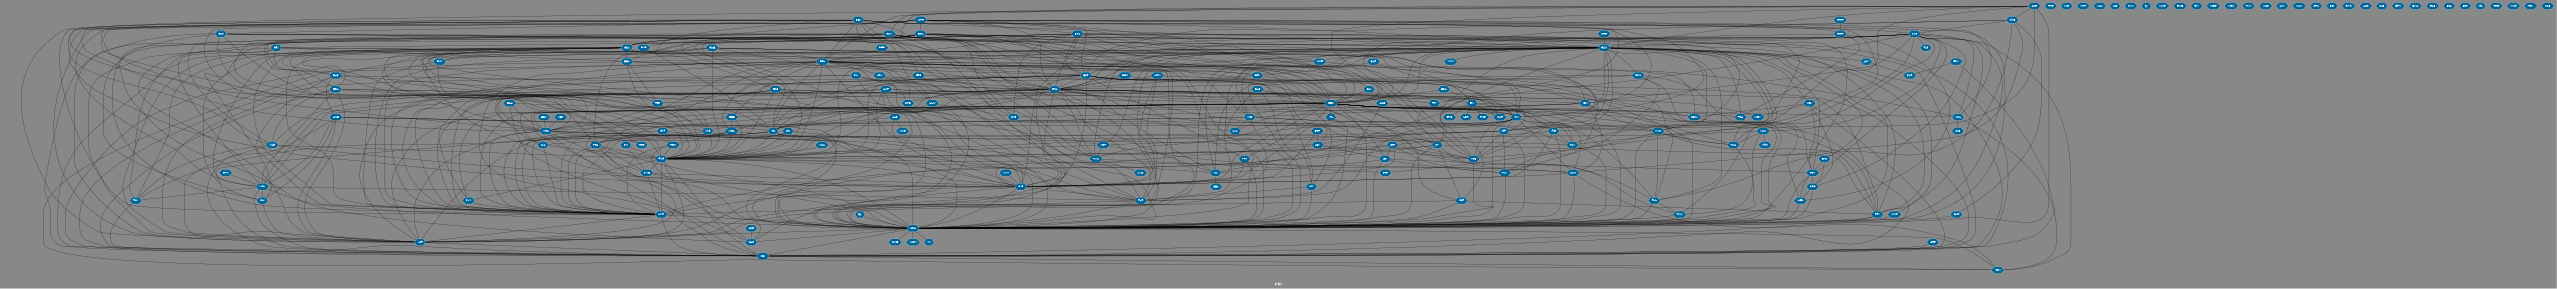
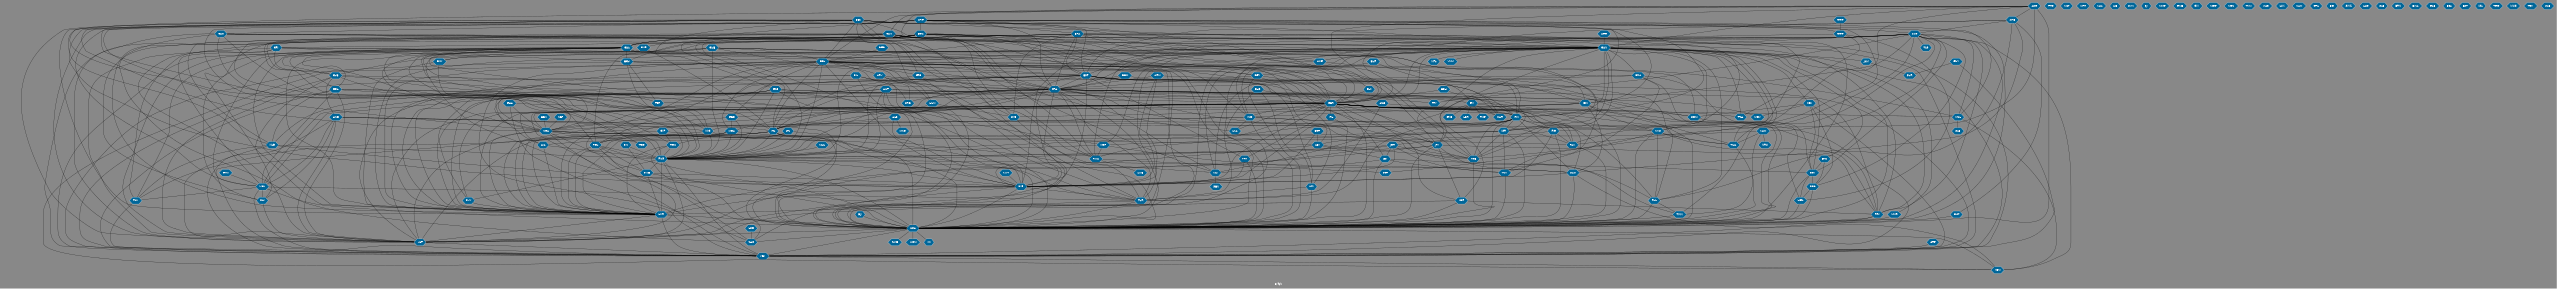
none -> (1434, 62)
